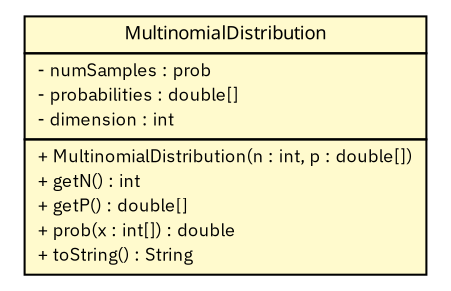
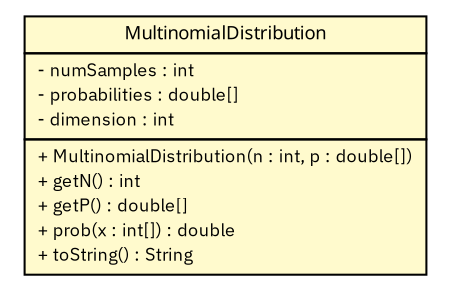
(125, 71) -> (117, 71)
